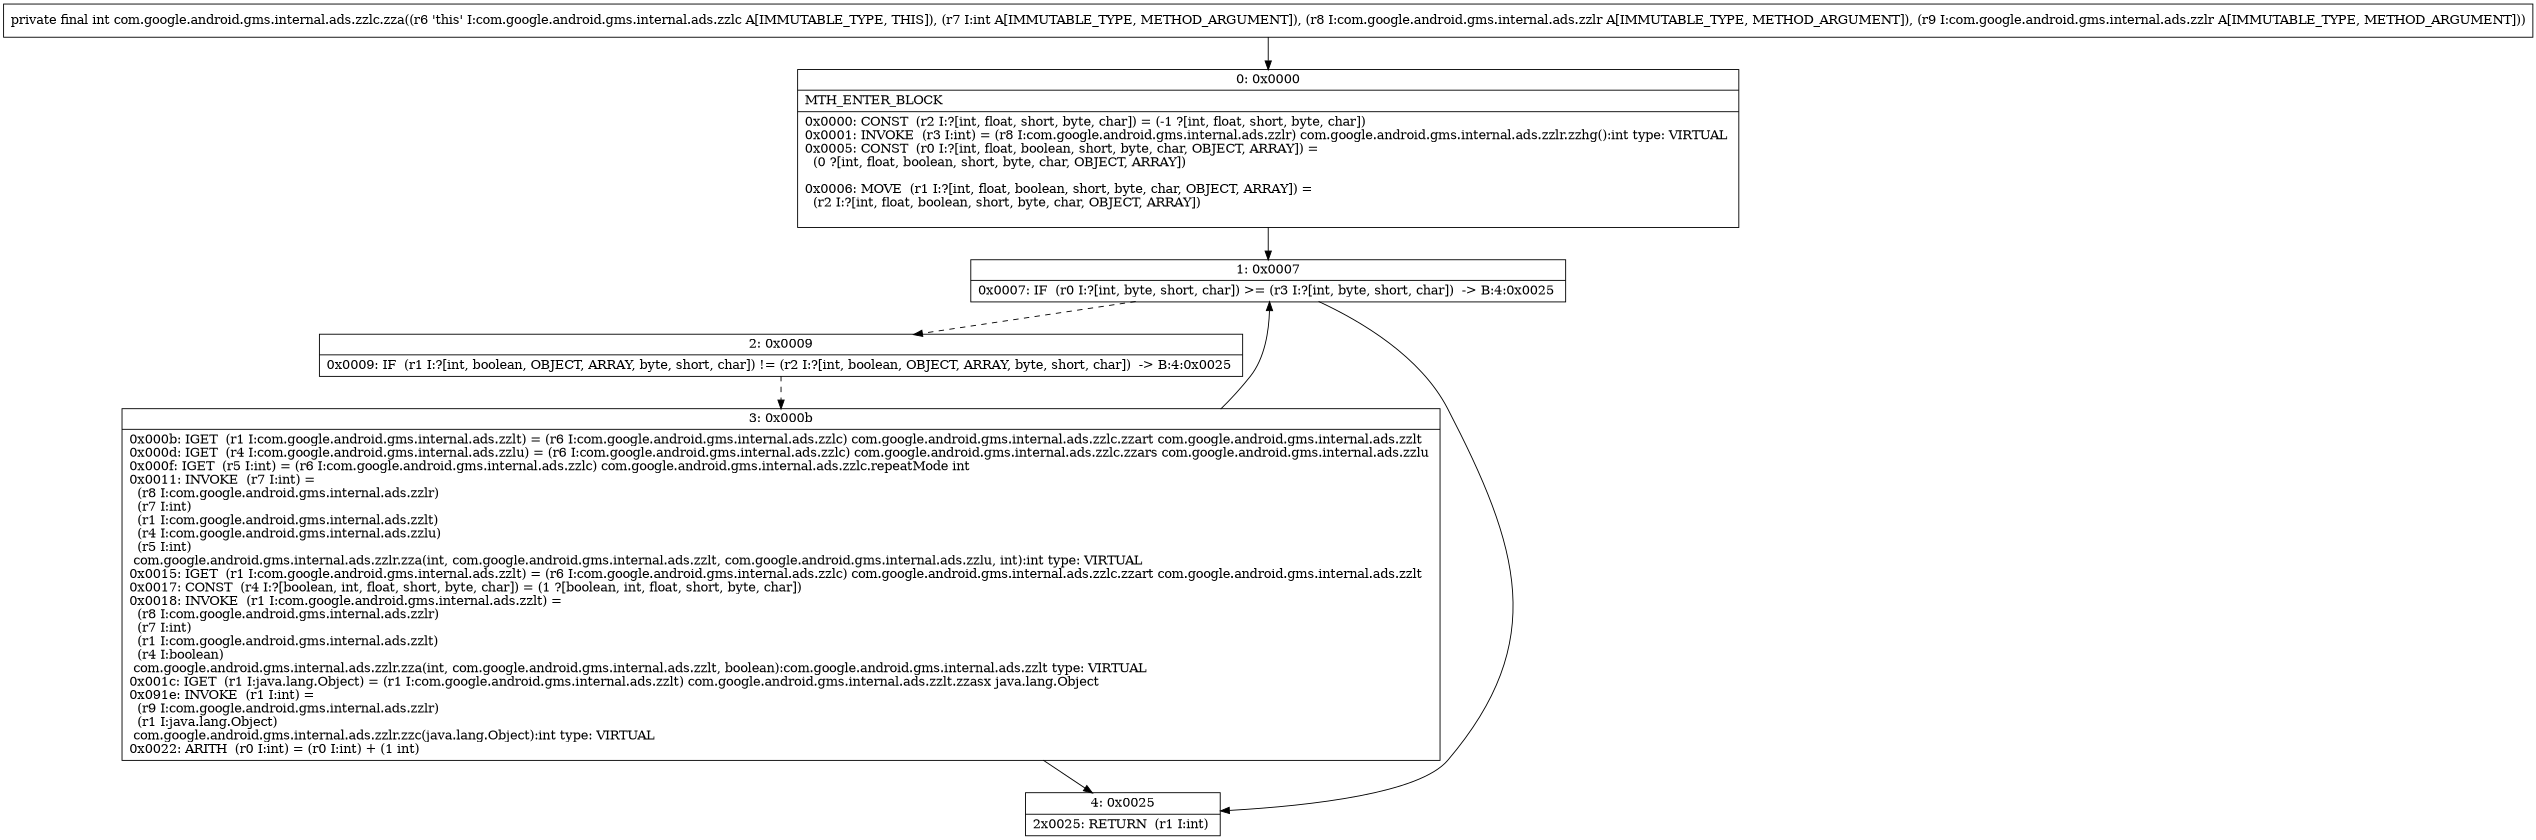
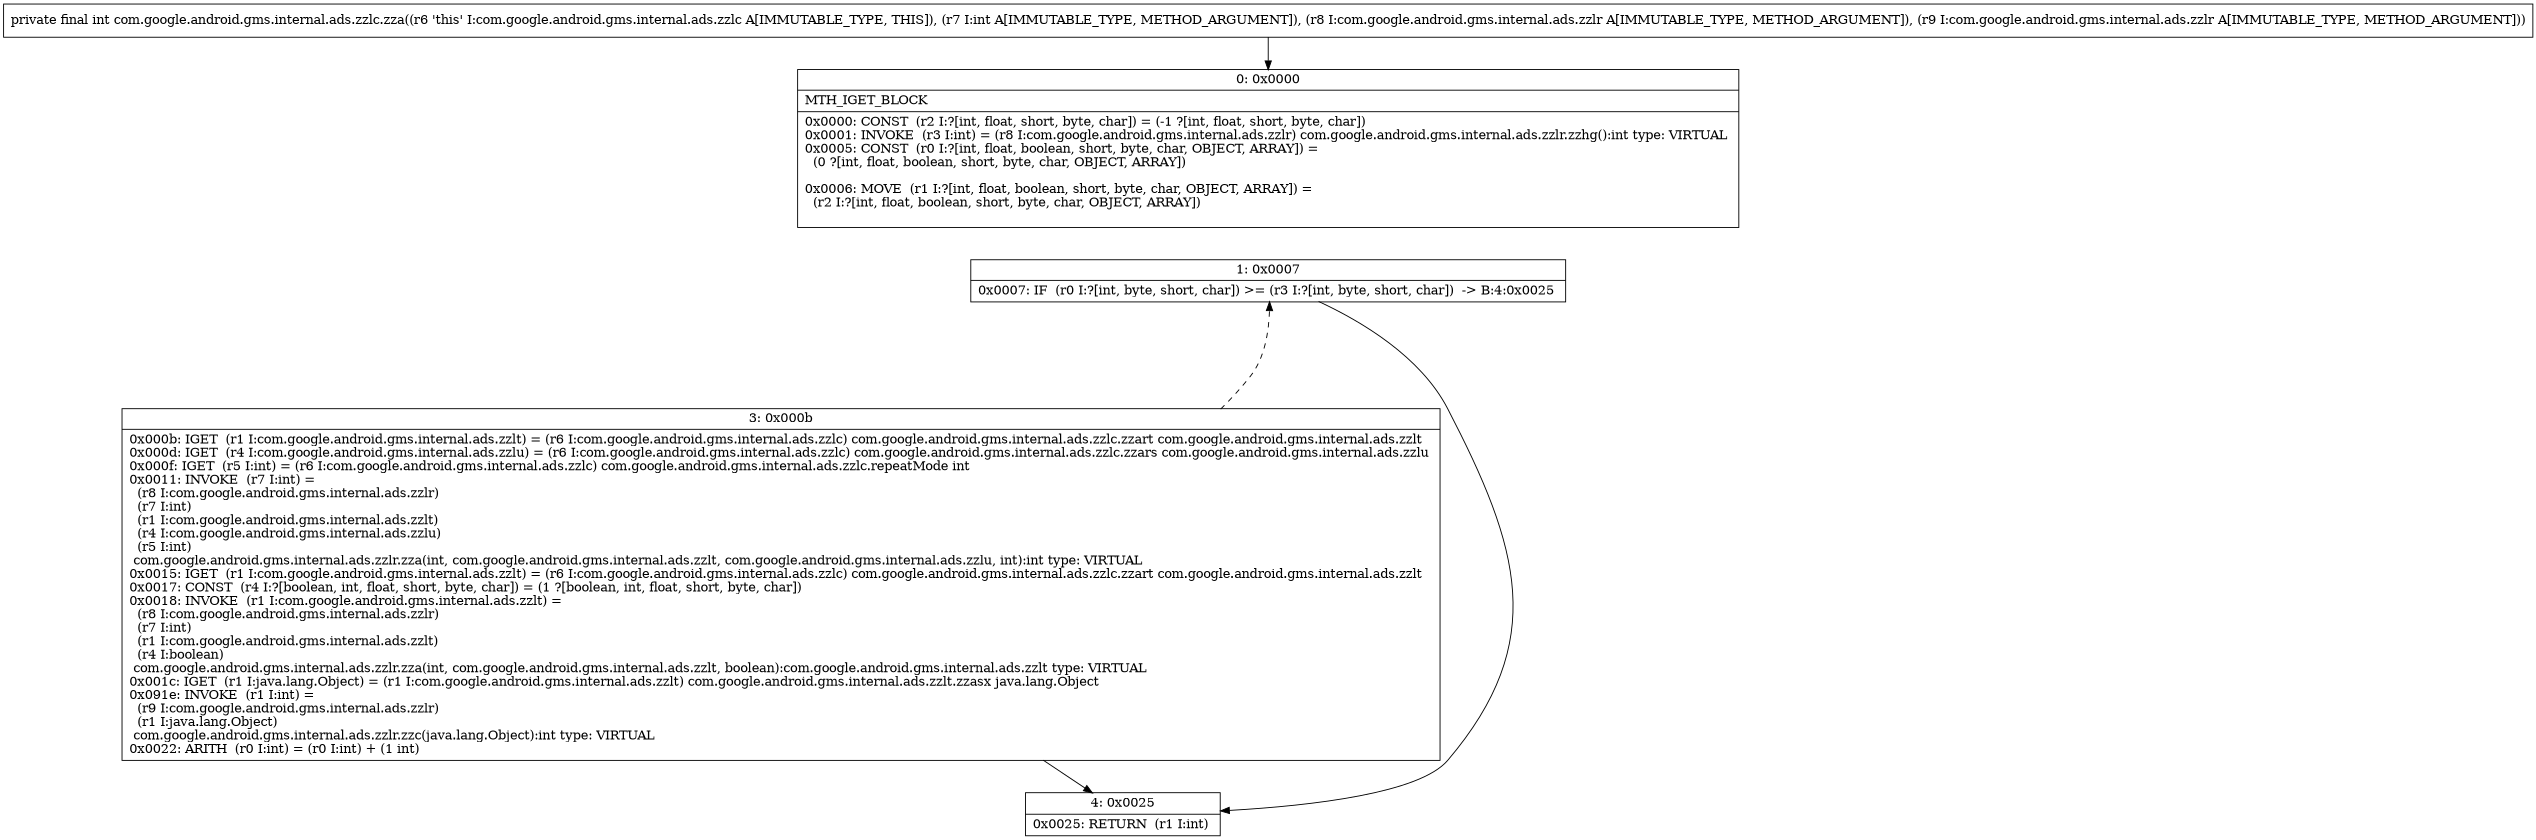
(874, 100) -> (866, 100)
(1268, 239) -> none
(781, 355) -> none
(1257, 366) -> (1257, 366)
(1123, 825) -> (1123, 825)
